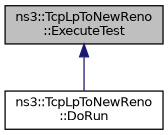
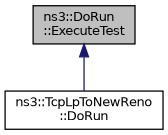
(84, 25) -> (84, 25)
